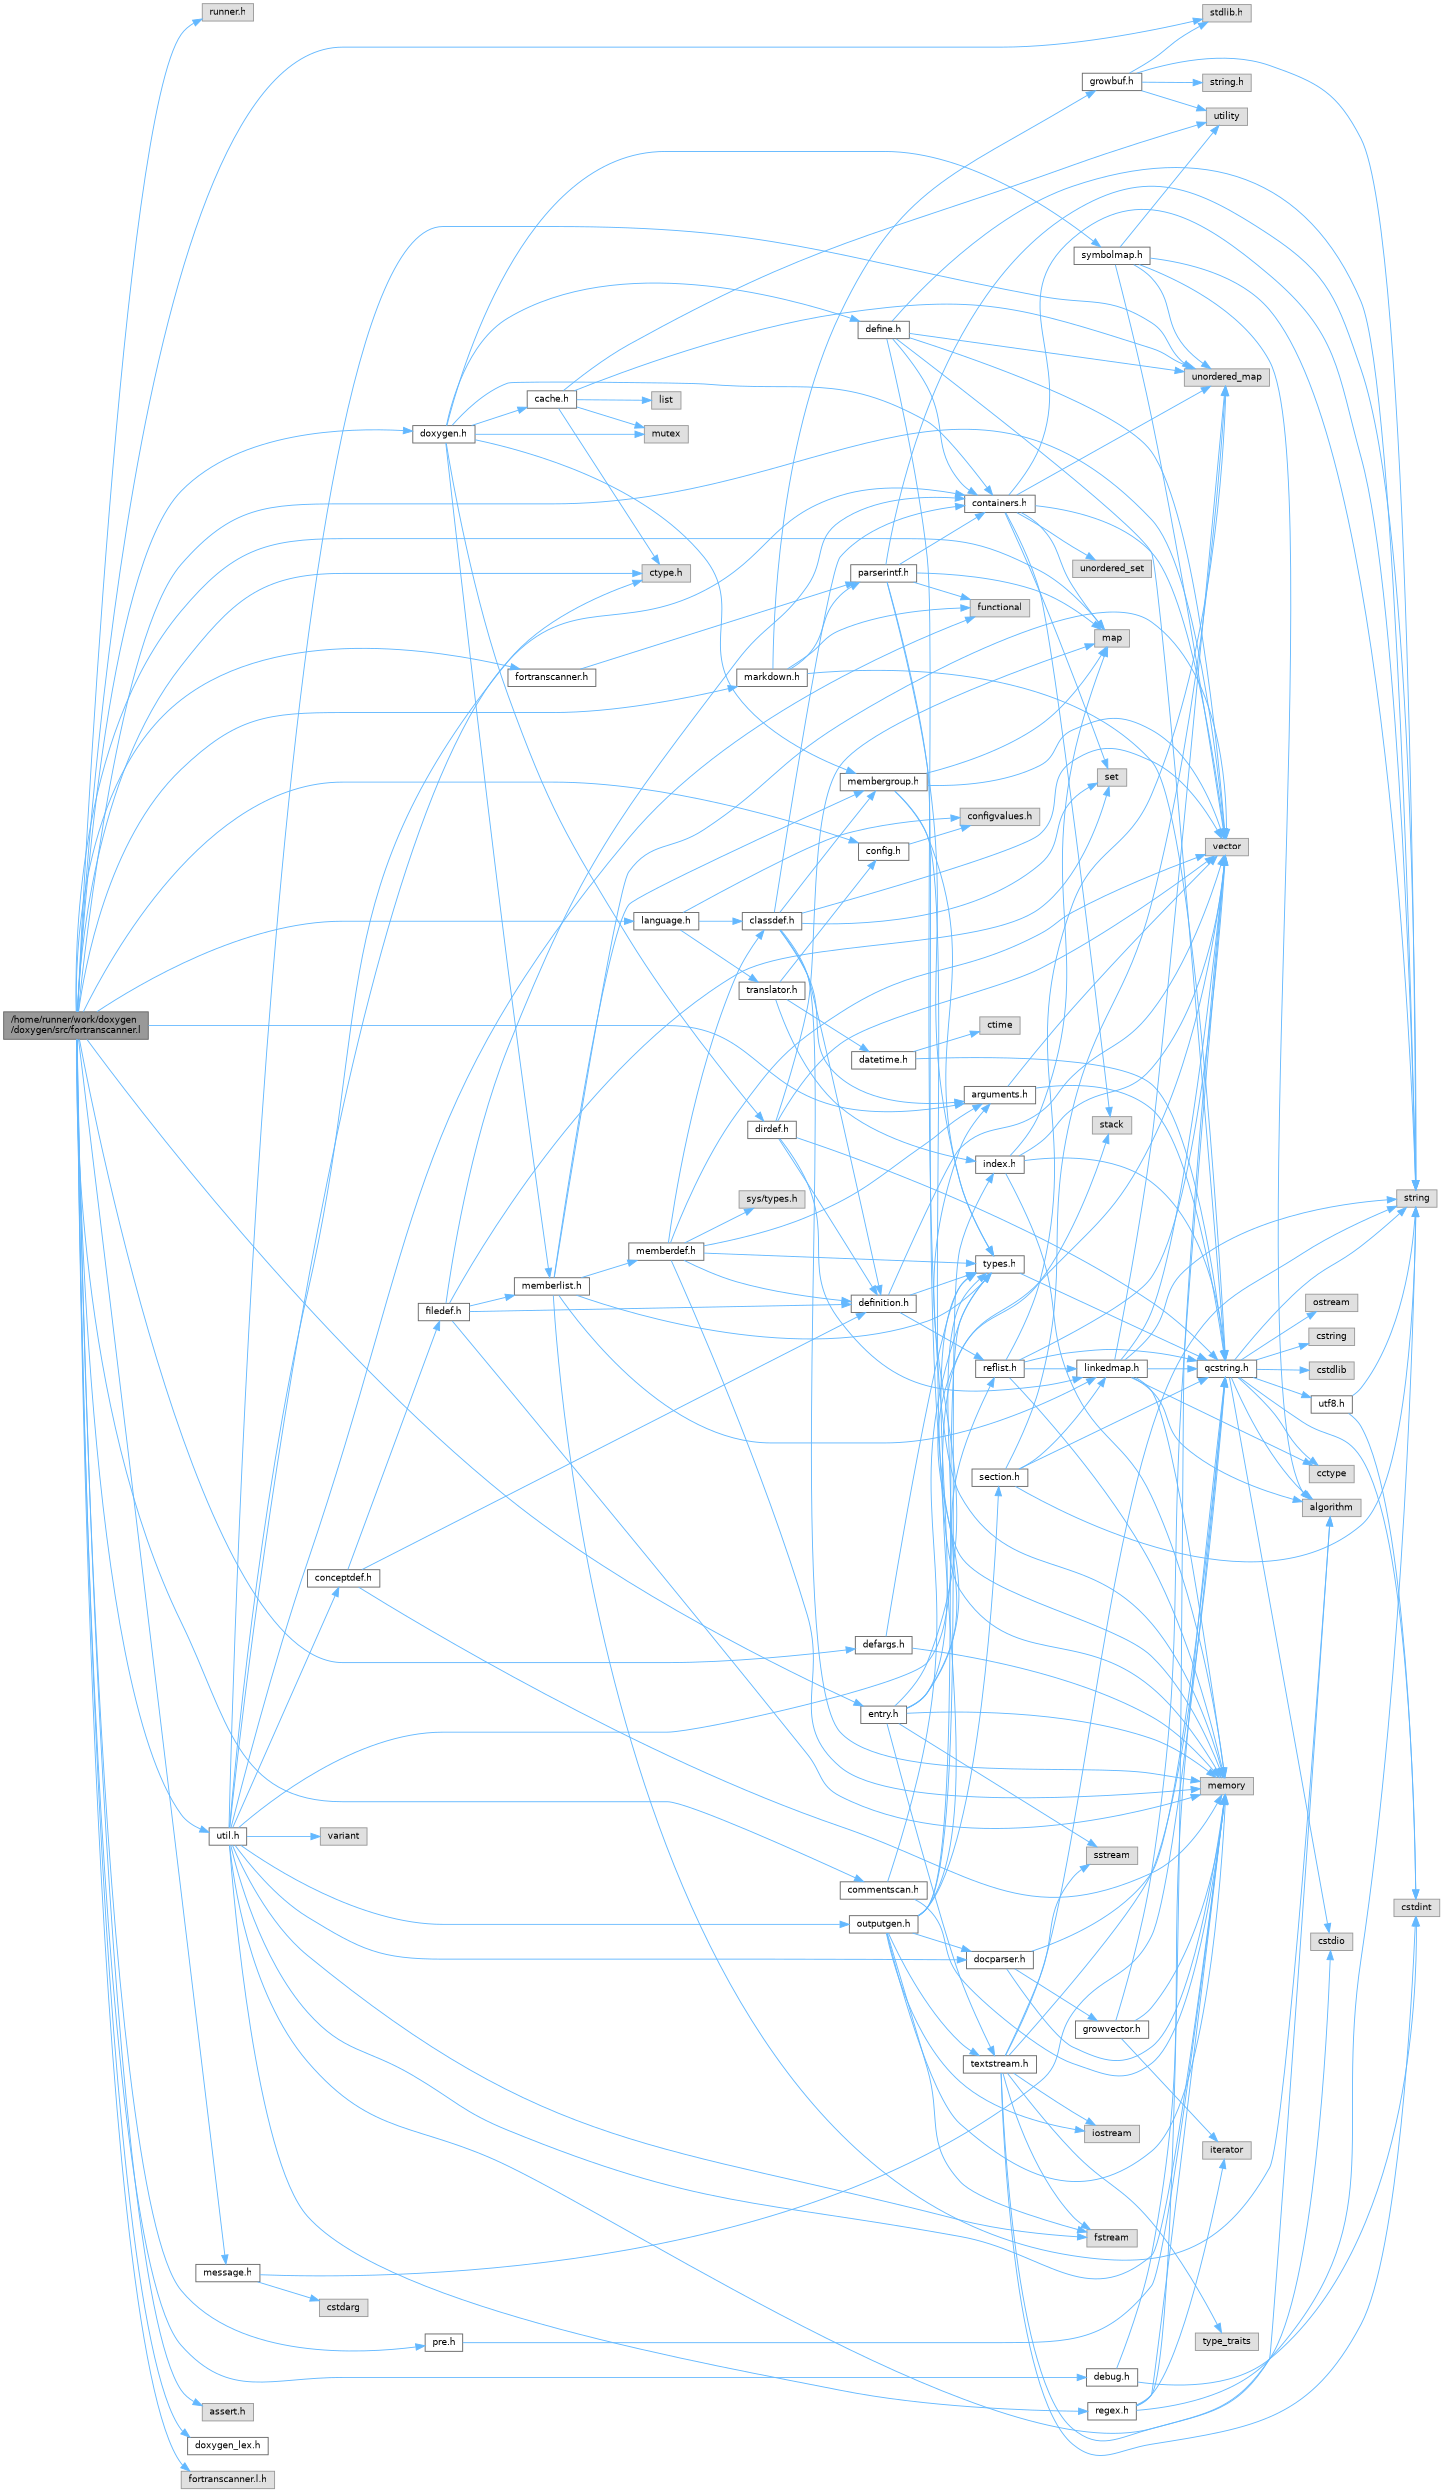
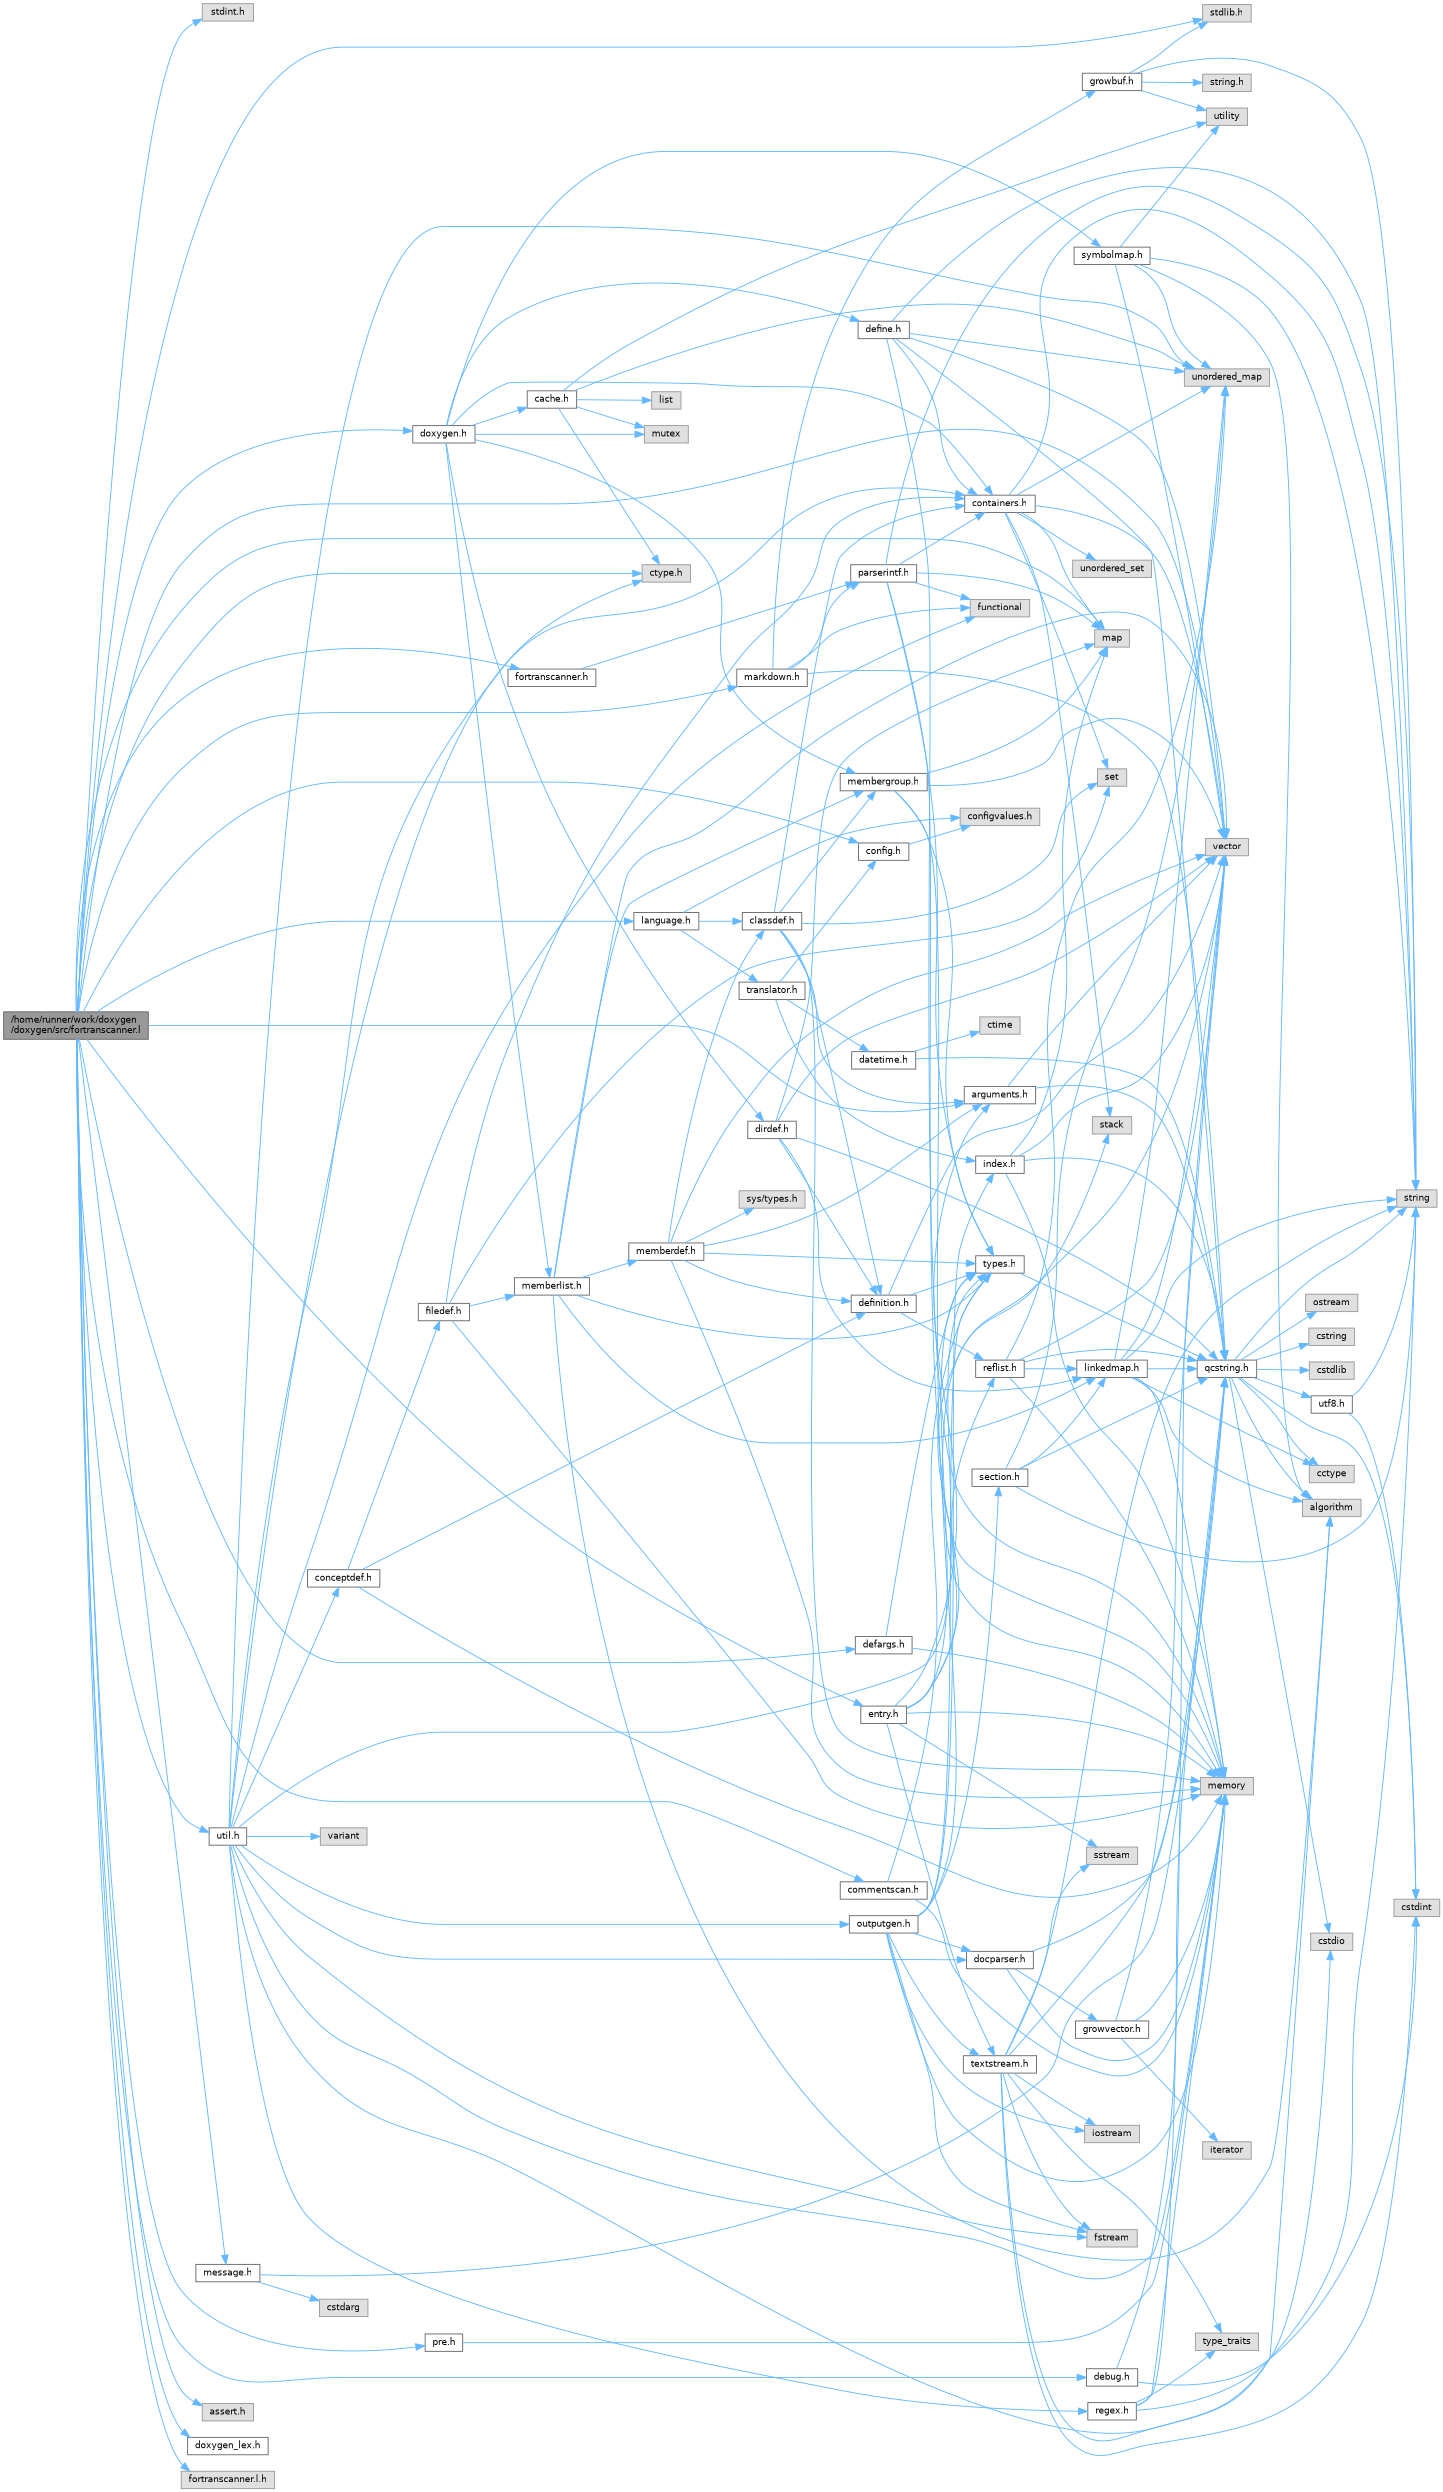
(228, 12) -> (228, 12)
(1044, 830) -> none
(656, 1308) -> none
(1193, 2293) -> (1177, 2379)
